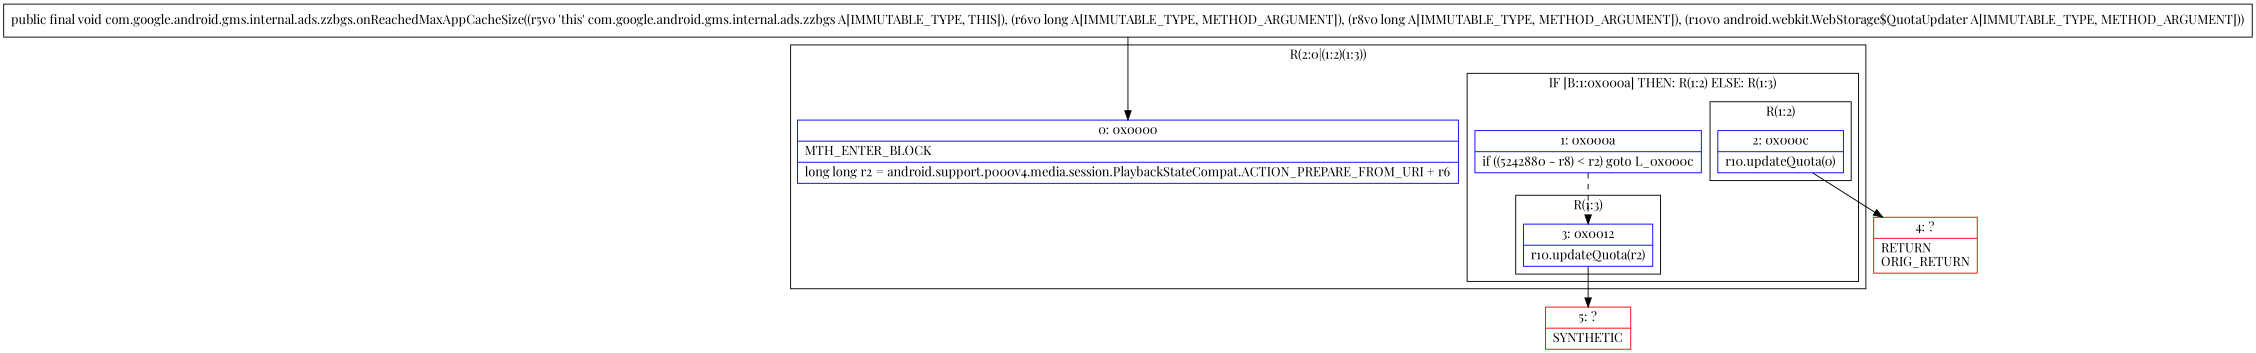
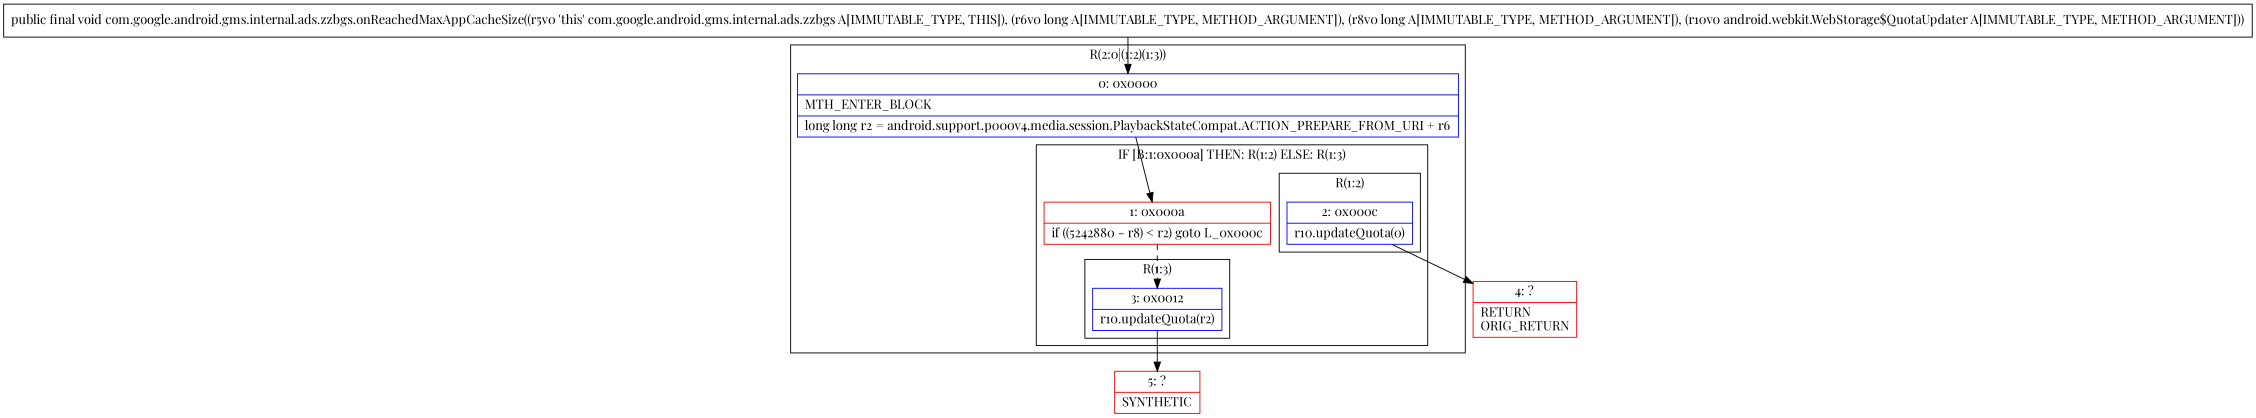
(1588, 152) -> (1157, 223)
none -> (1143, 165)
